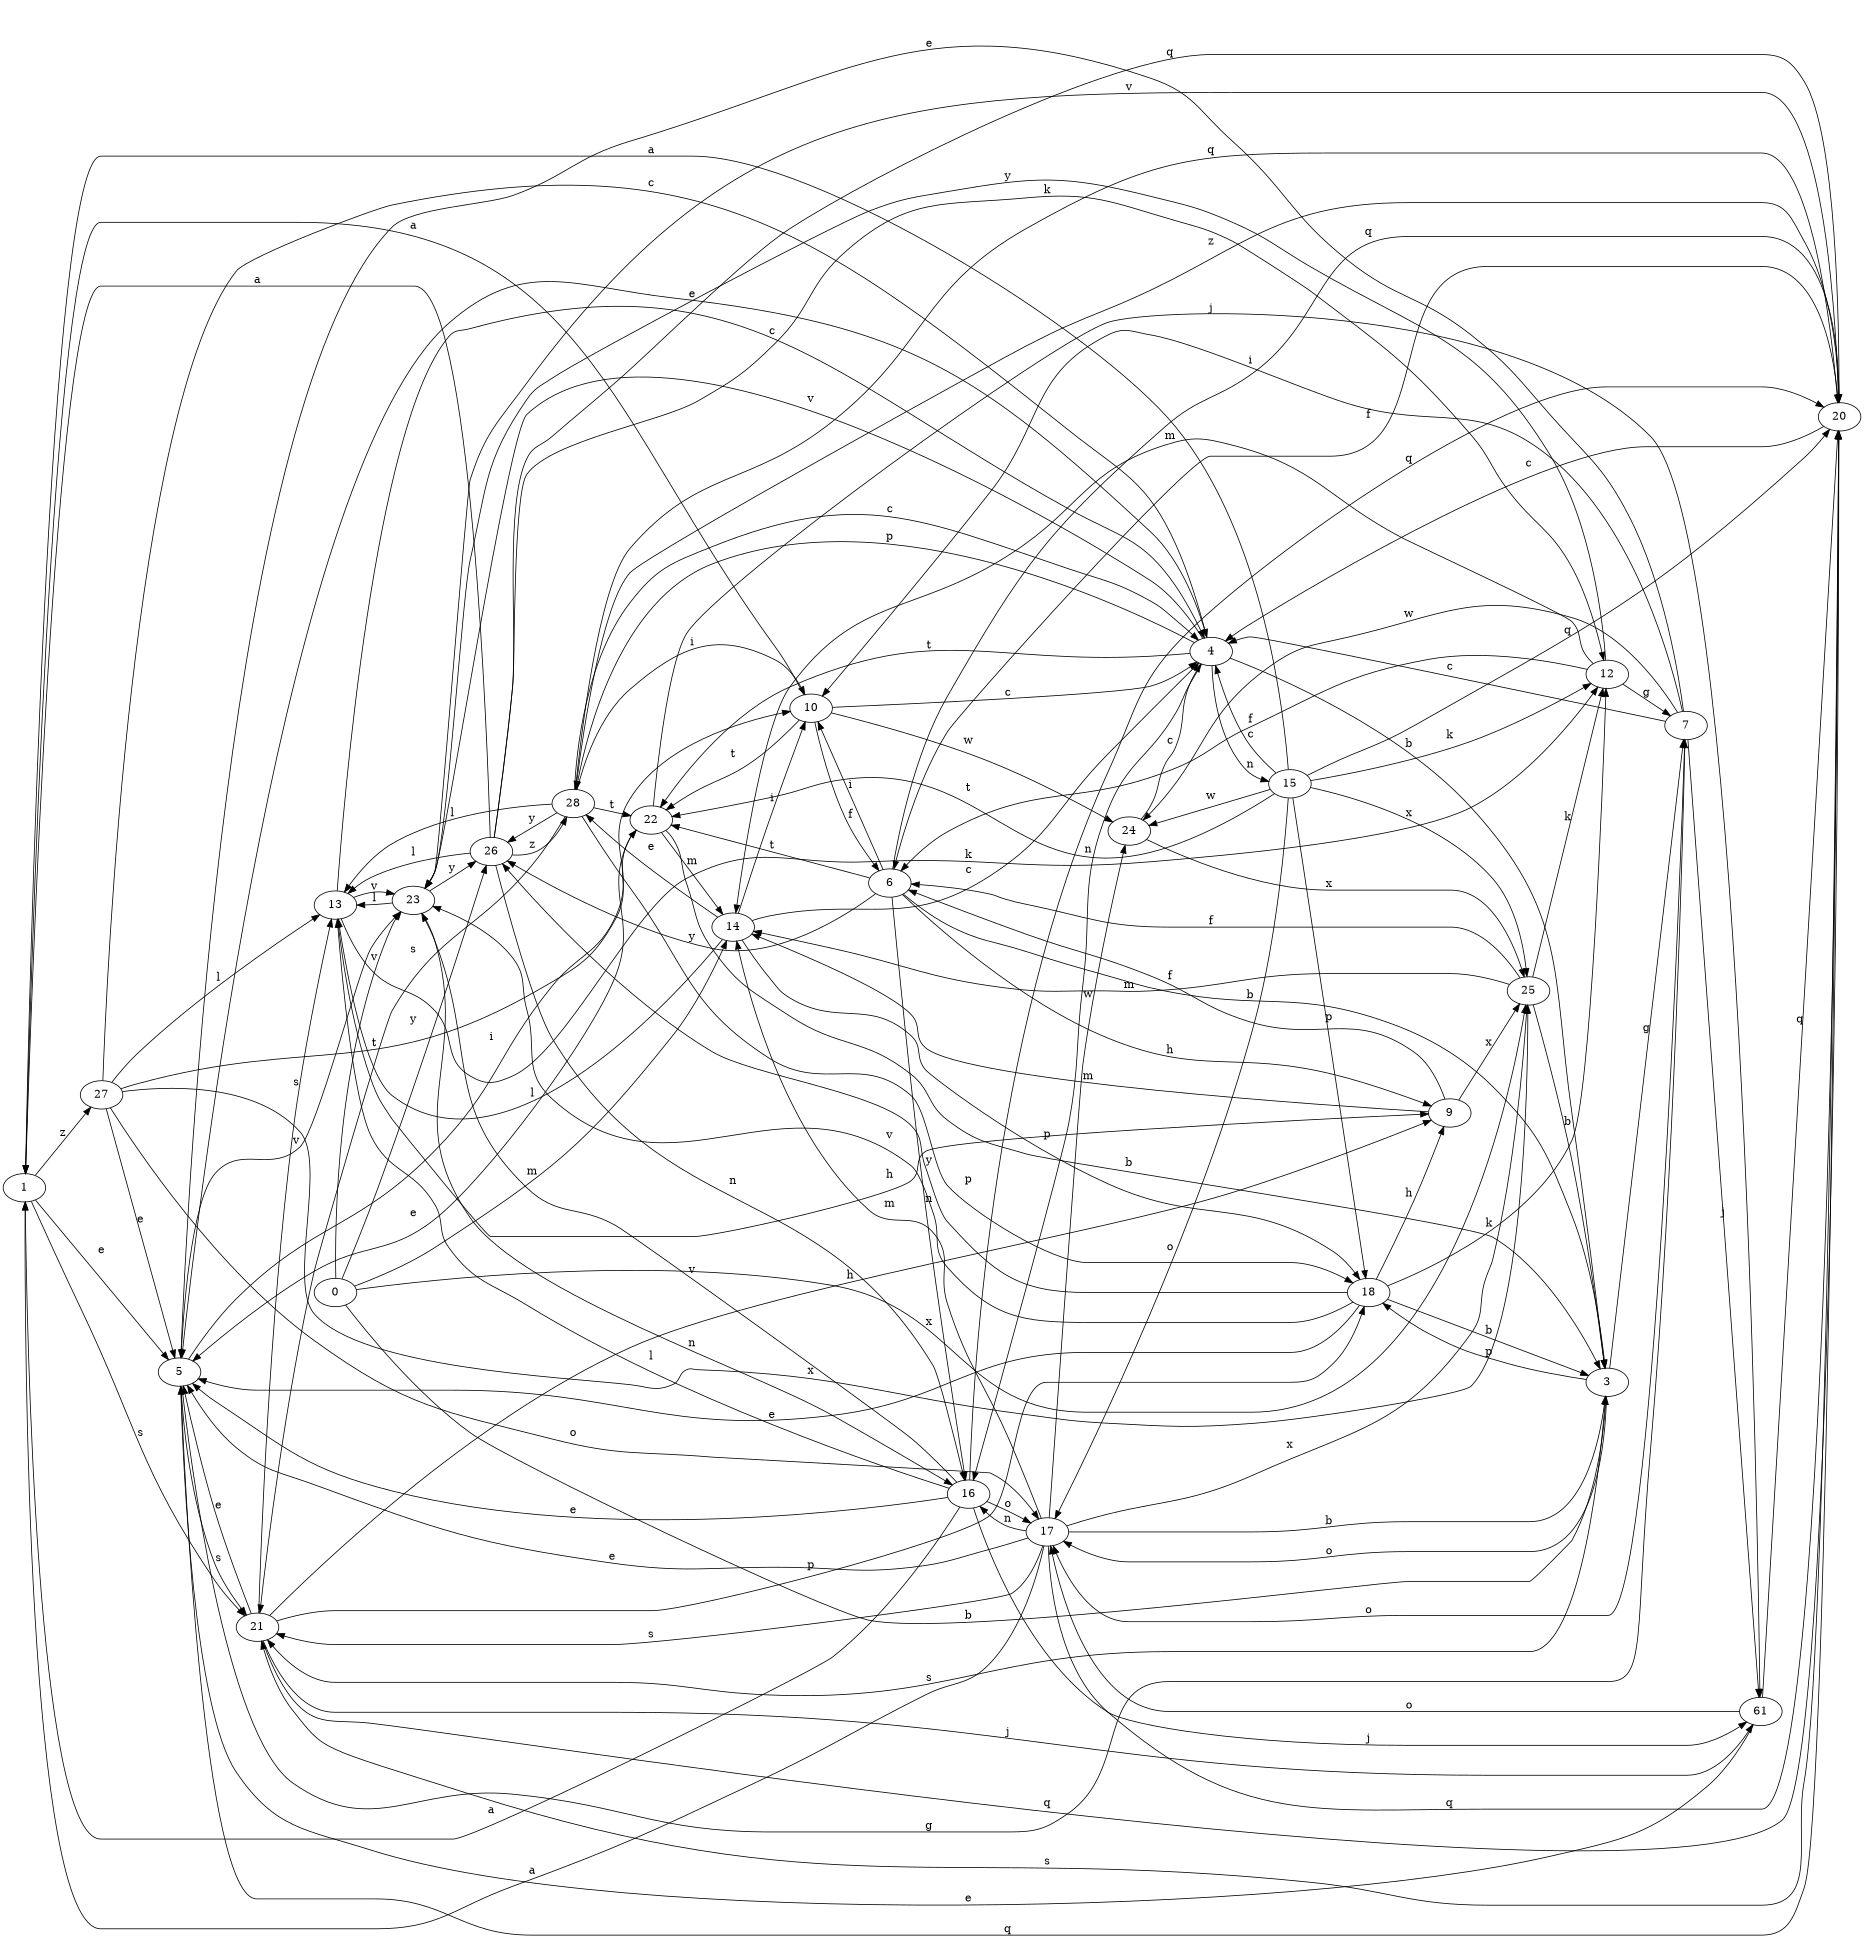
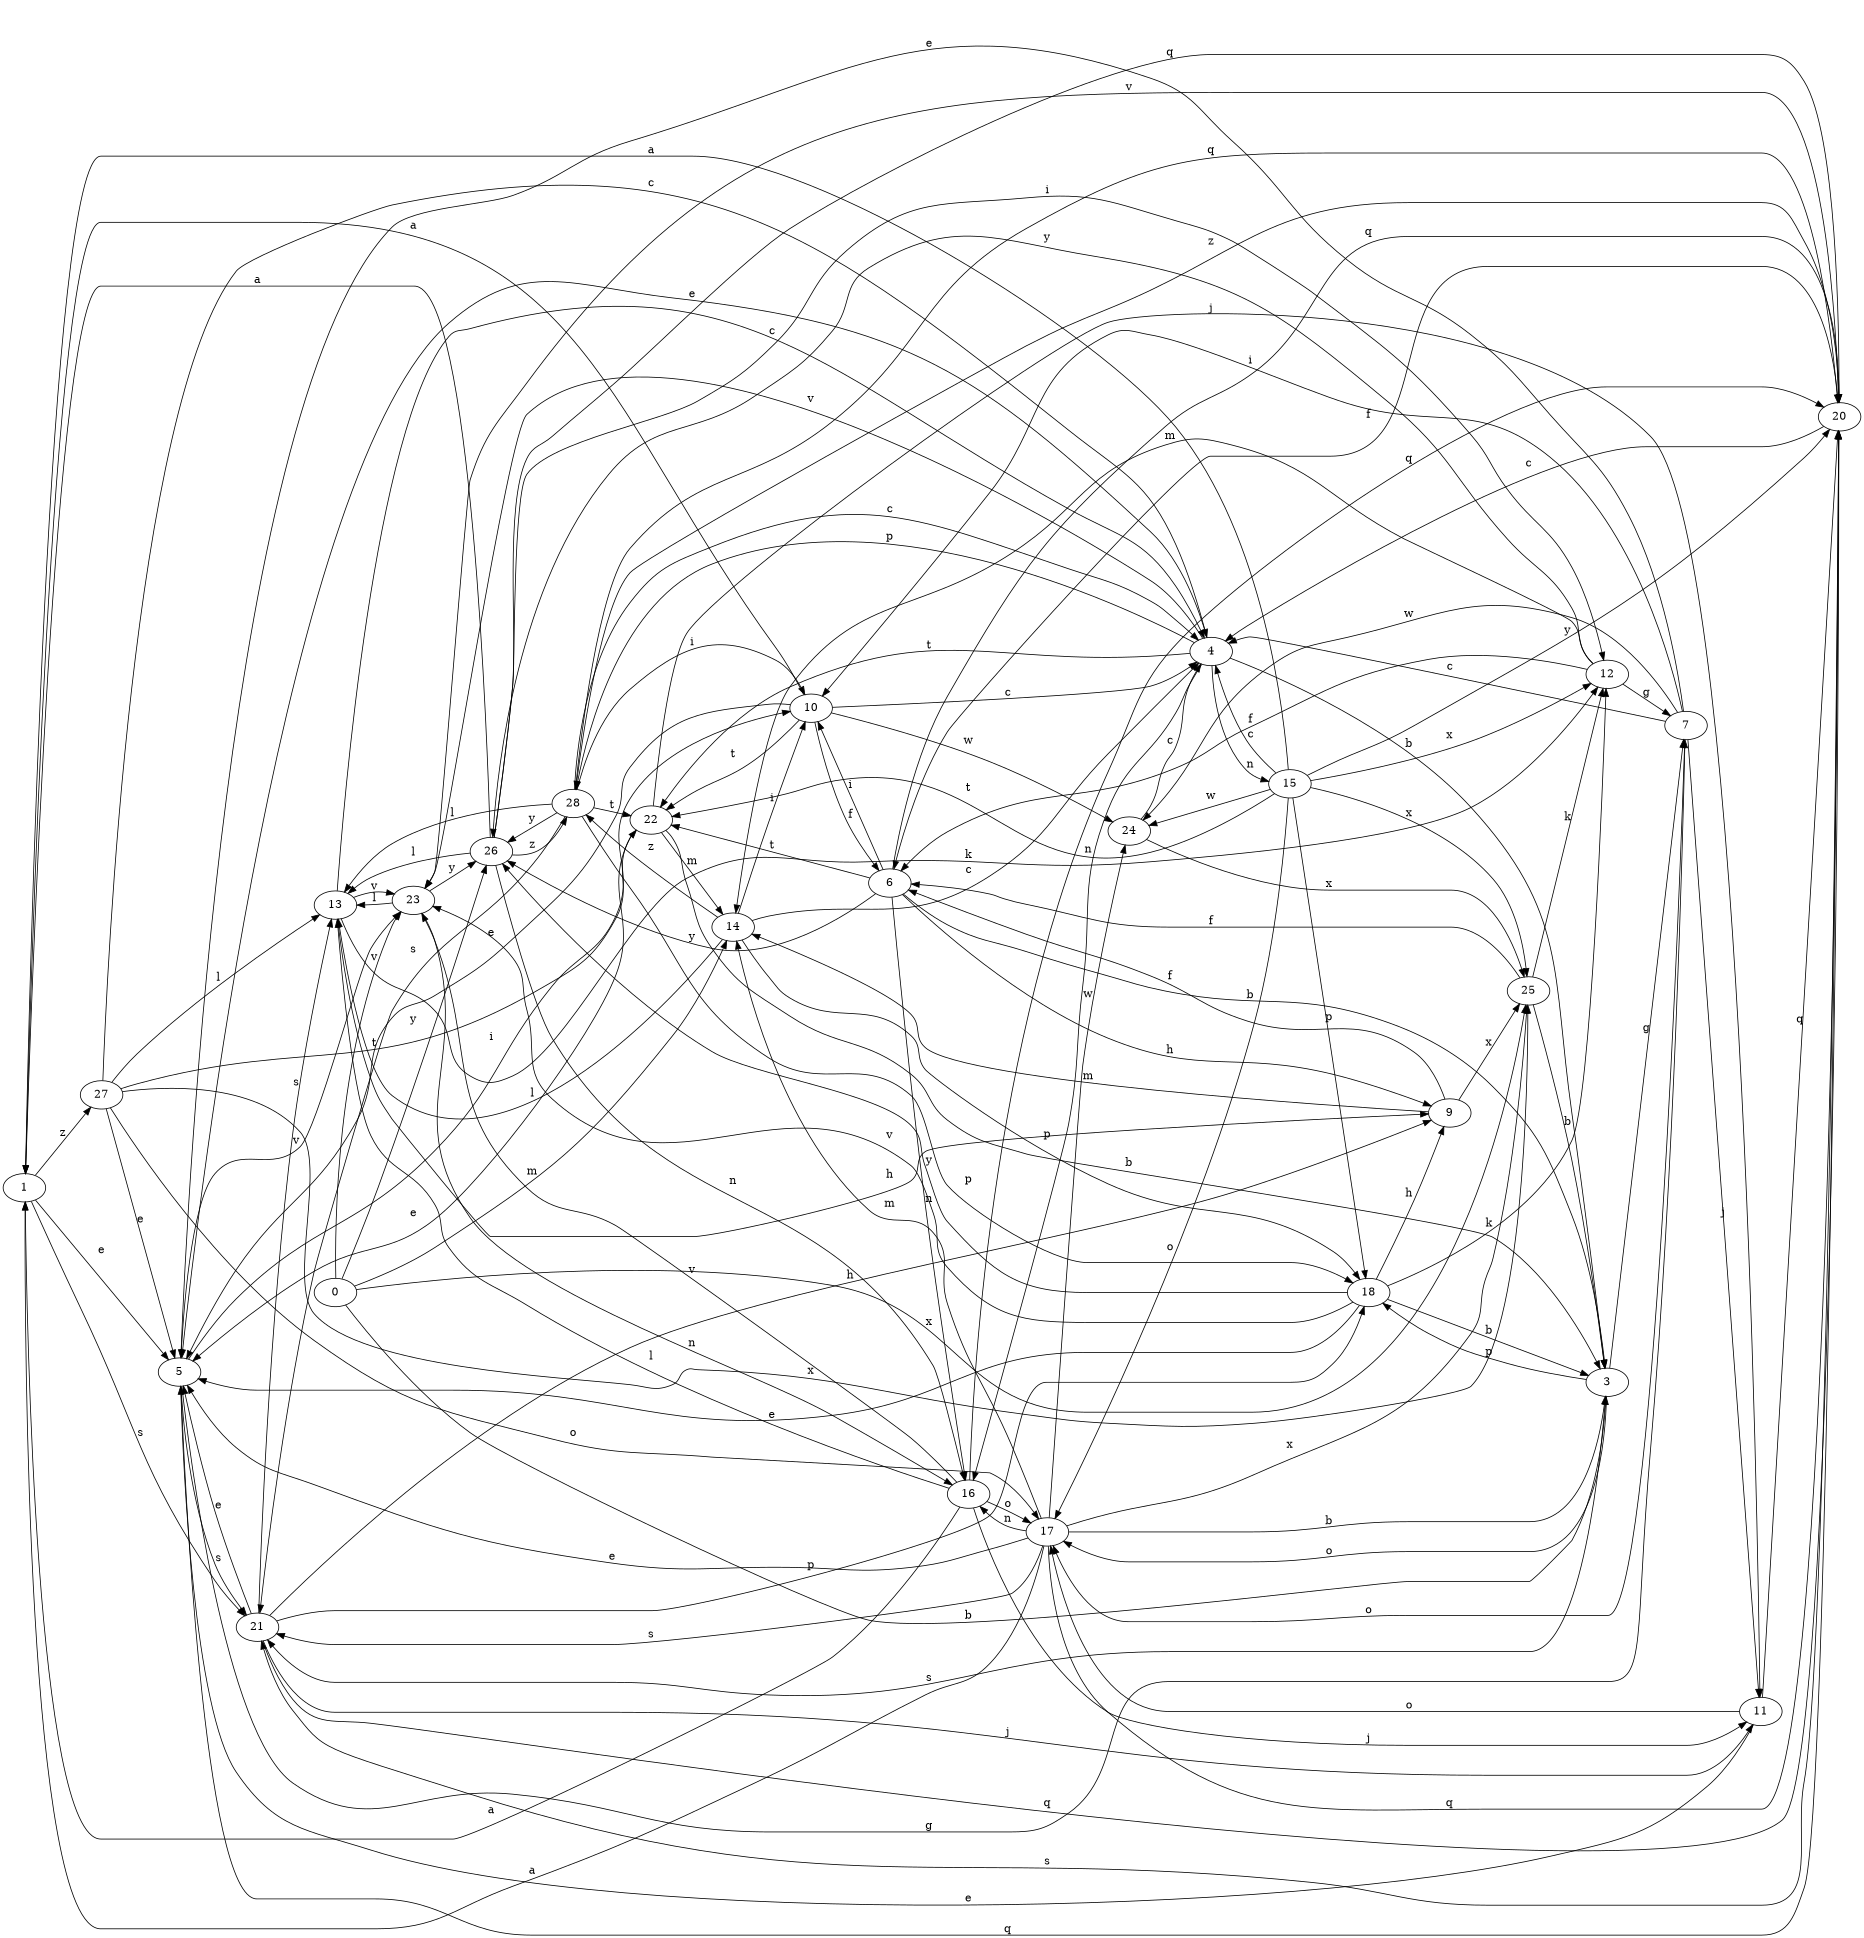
(1047, 190) -> (1047, 190)
(916, 197) -> (954, 237)
(1568, 631) -> (1568, 631)
(1450, 735) -> (1450, 735)
(651, 847) -> (651, 847)
(1133, 991) -> none
(559, 1516) -> (454, 984)
(1761, 1711) -> (1761, 1711)
